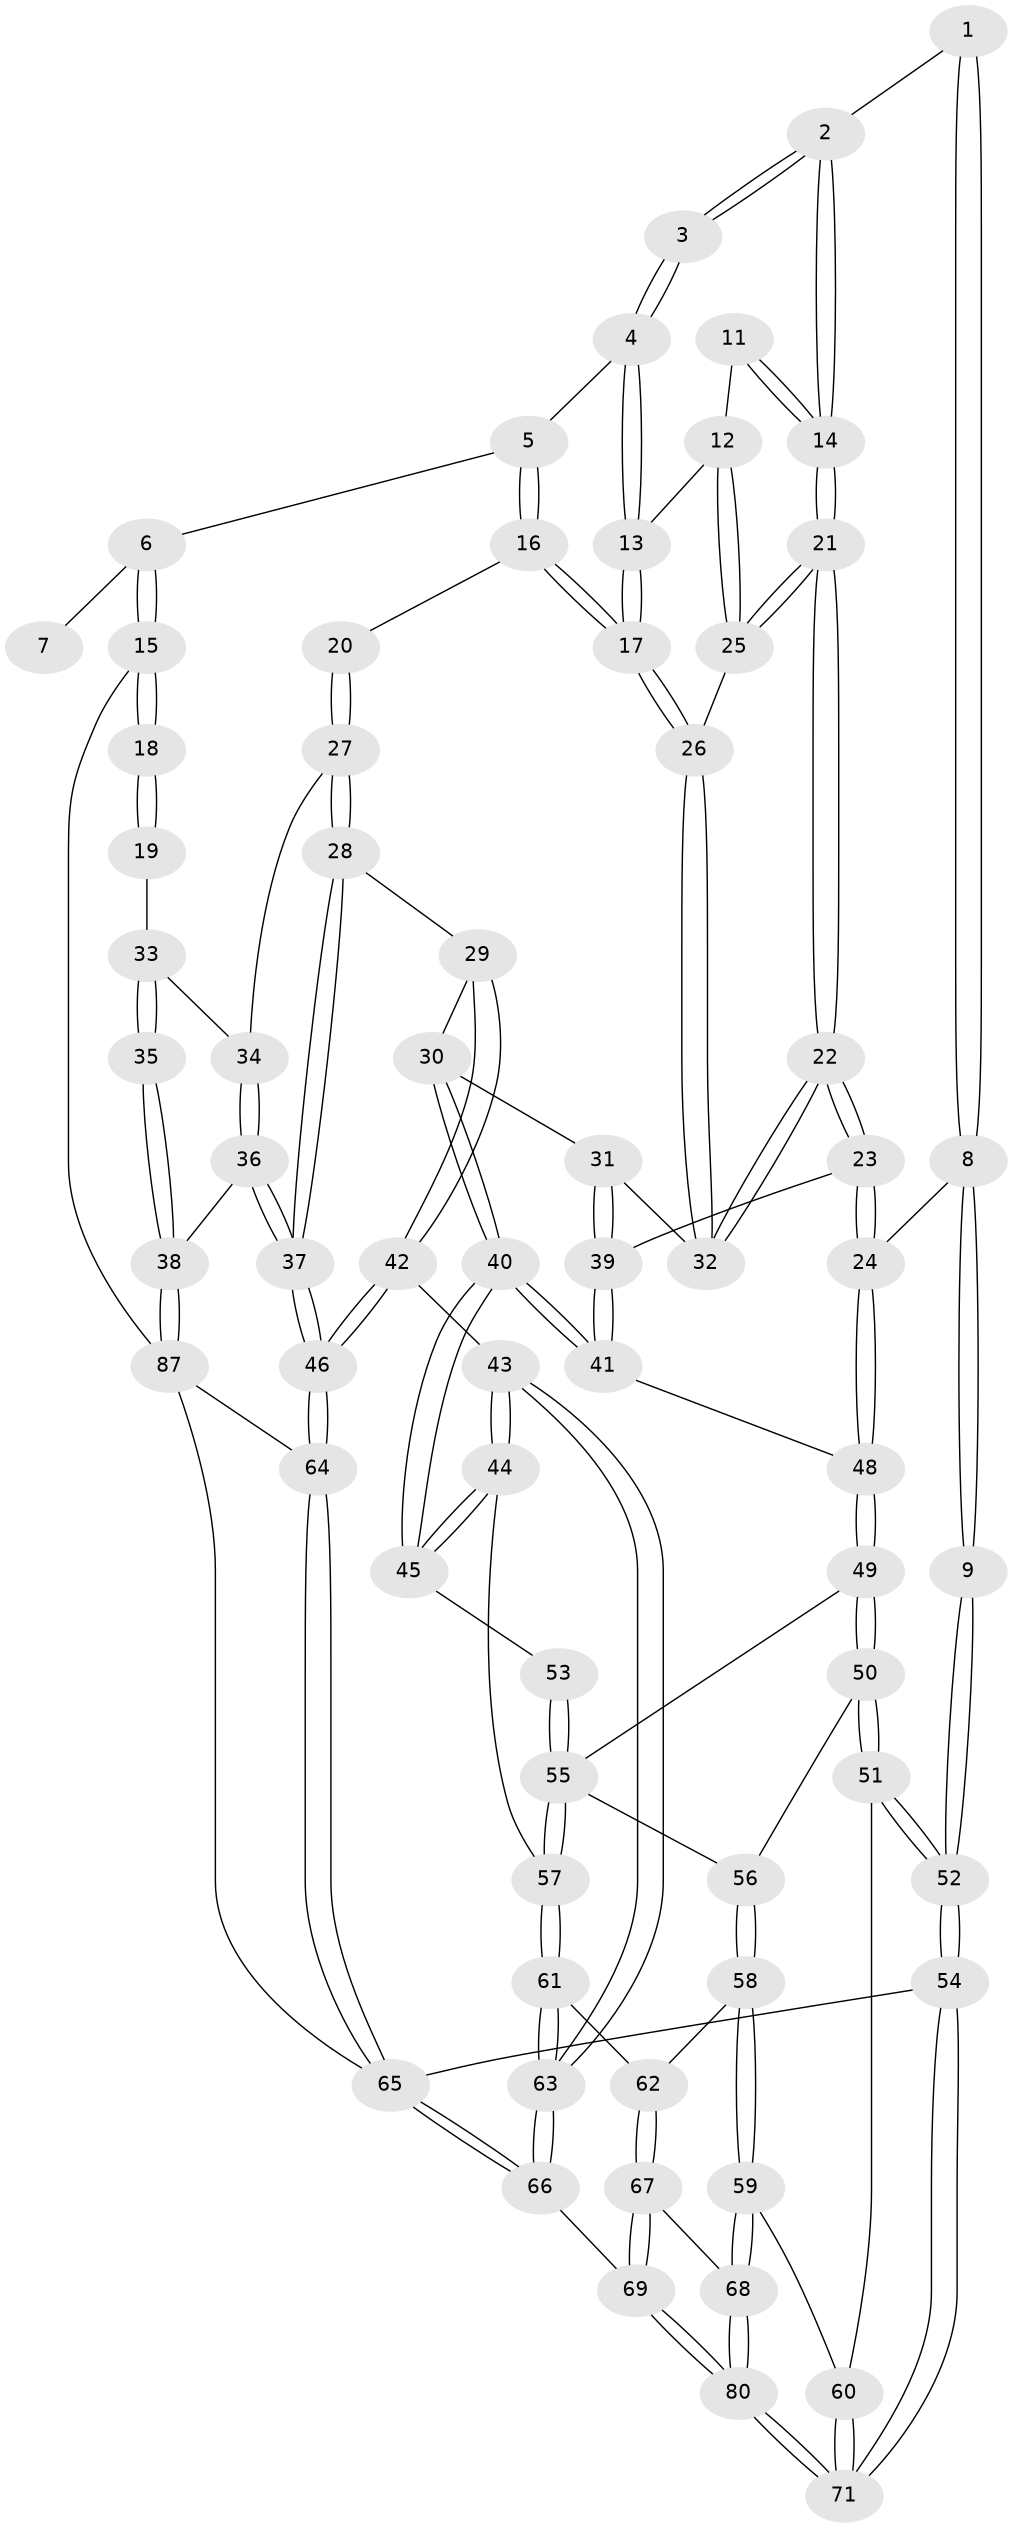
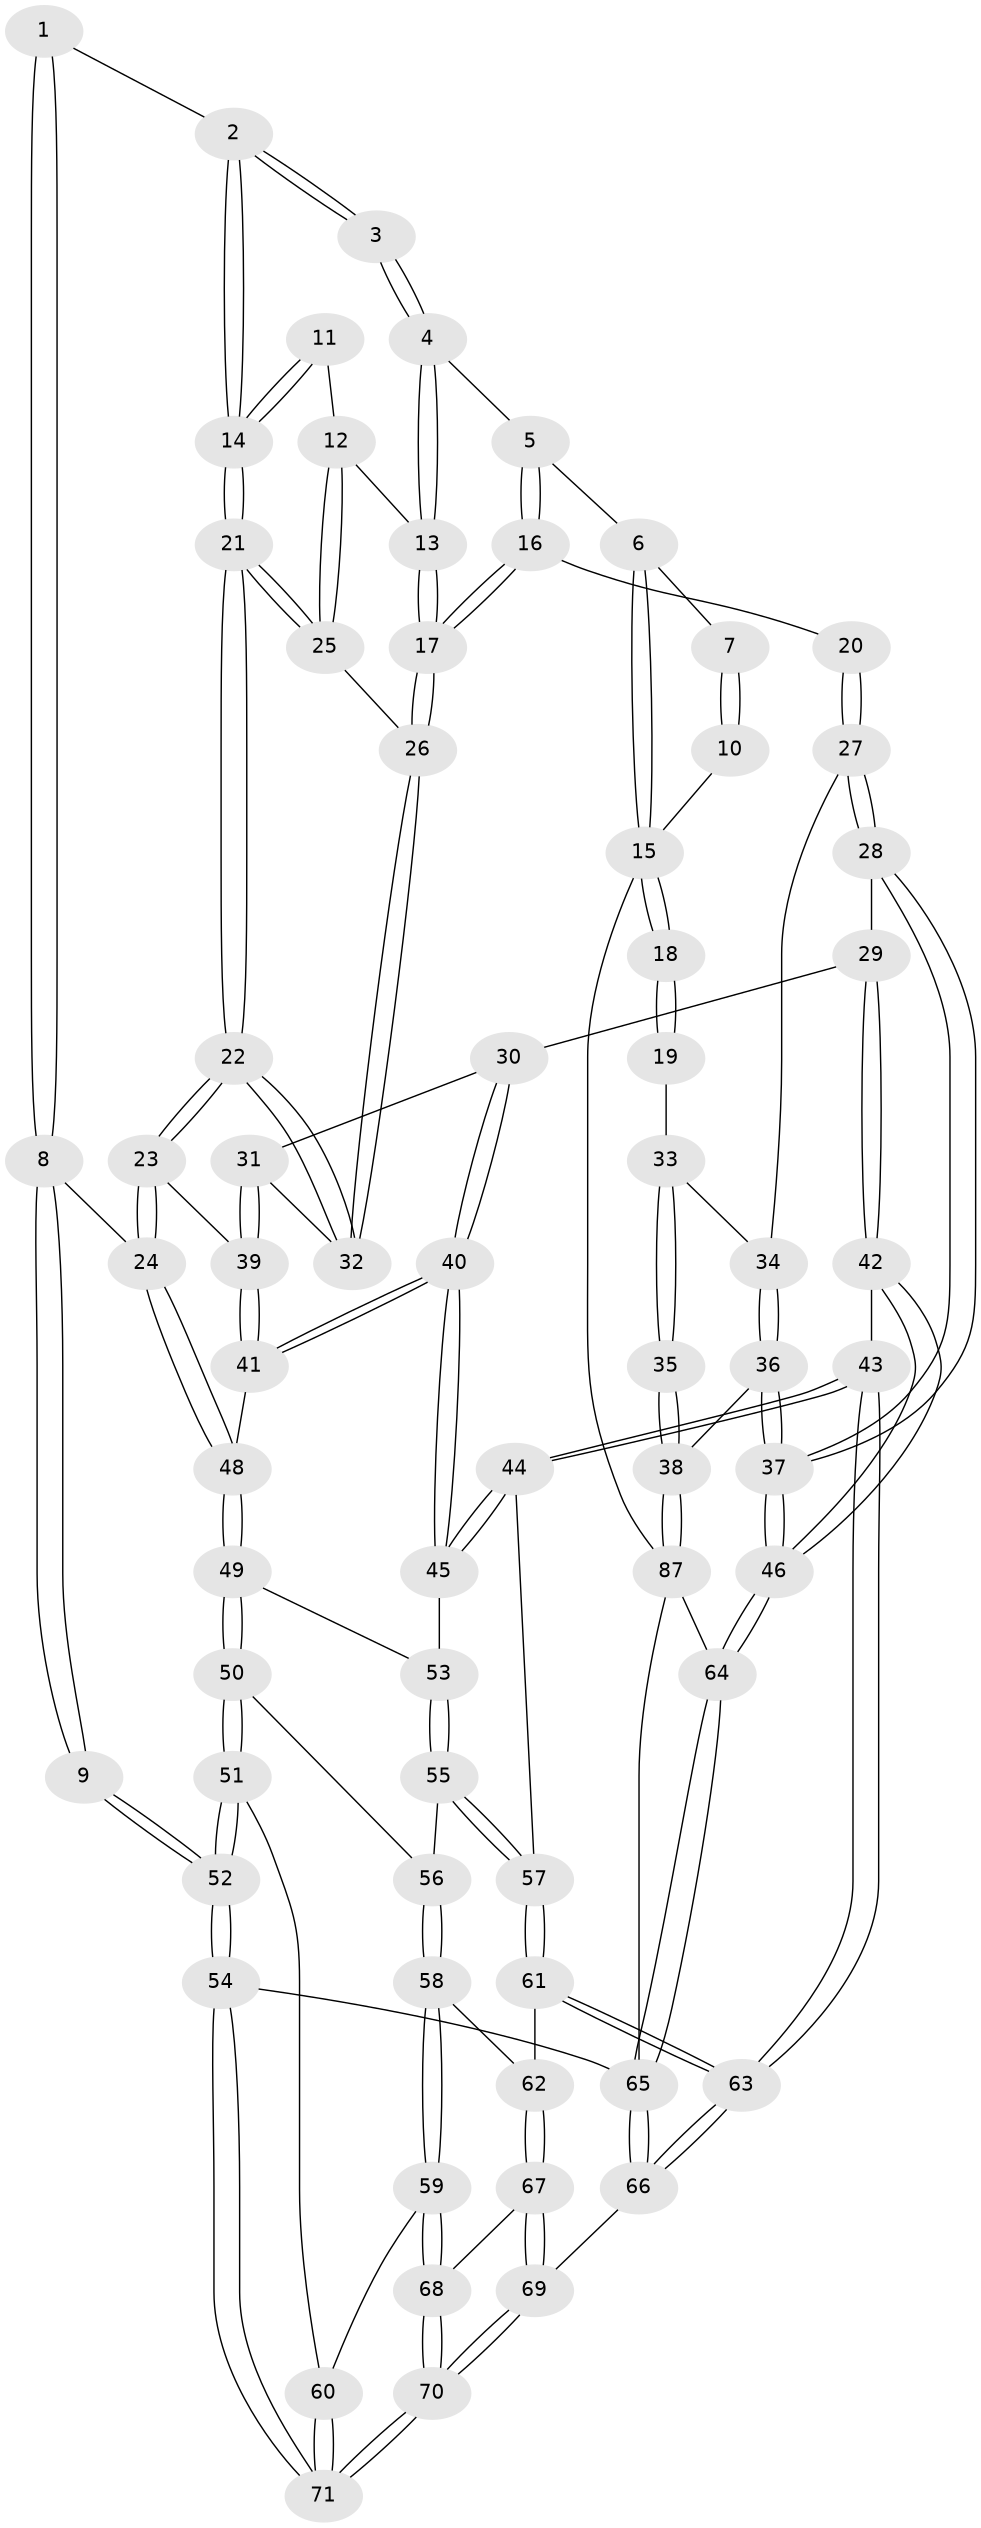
none -> (730, 750)
(712, 1675) -> (336, 1623)
(739, 2393) -> (432, 2393)
